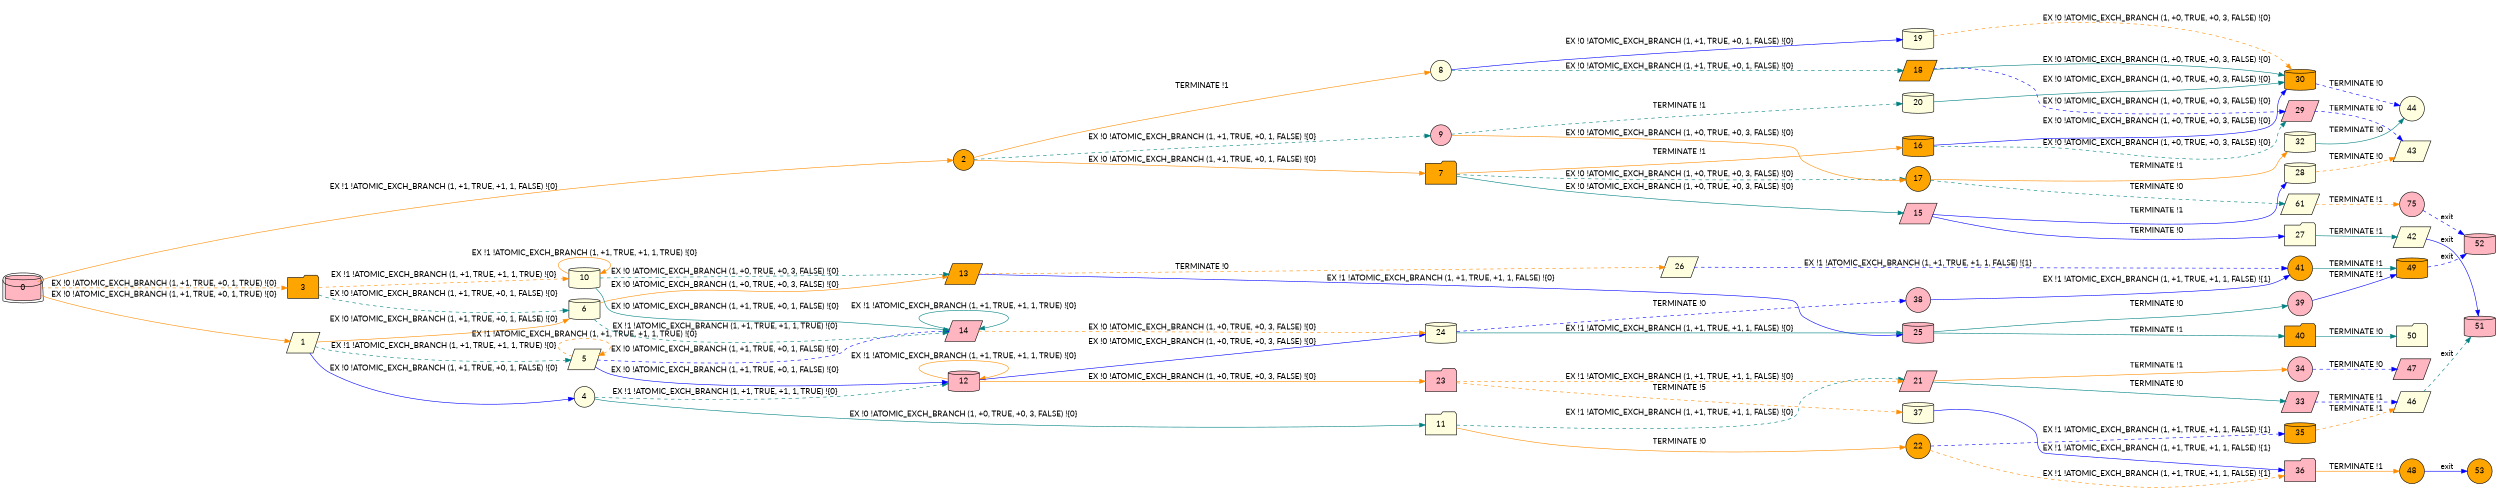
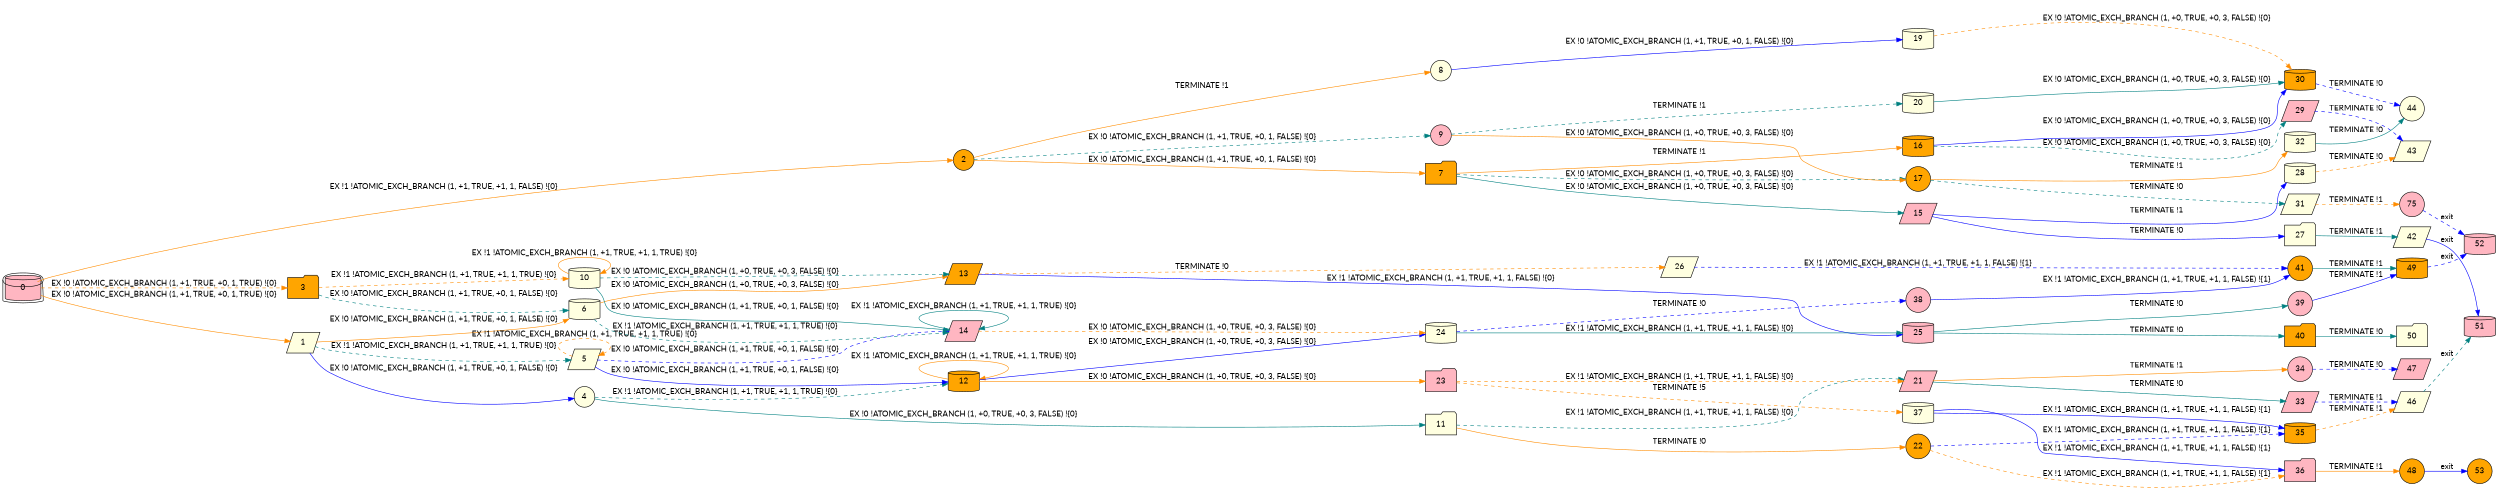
(1918, 71) -> none
(2300, 204) -> (2300, 204)
(2157, 330) -> (2157, 330)
(964, 381) -> (964, 381)
none -> (2107, 416)
